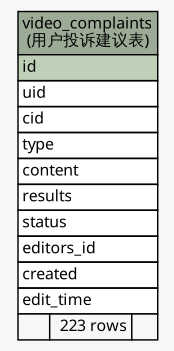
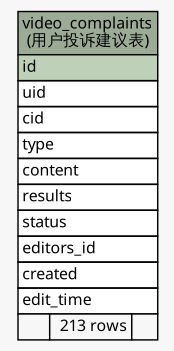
(94, 326) -> (94, 326)
